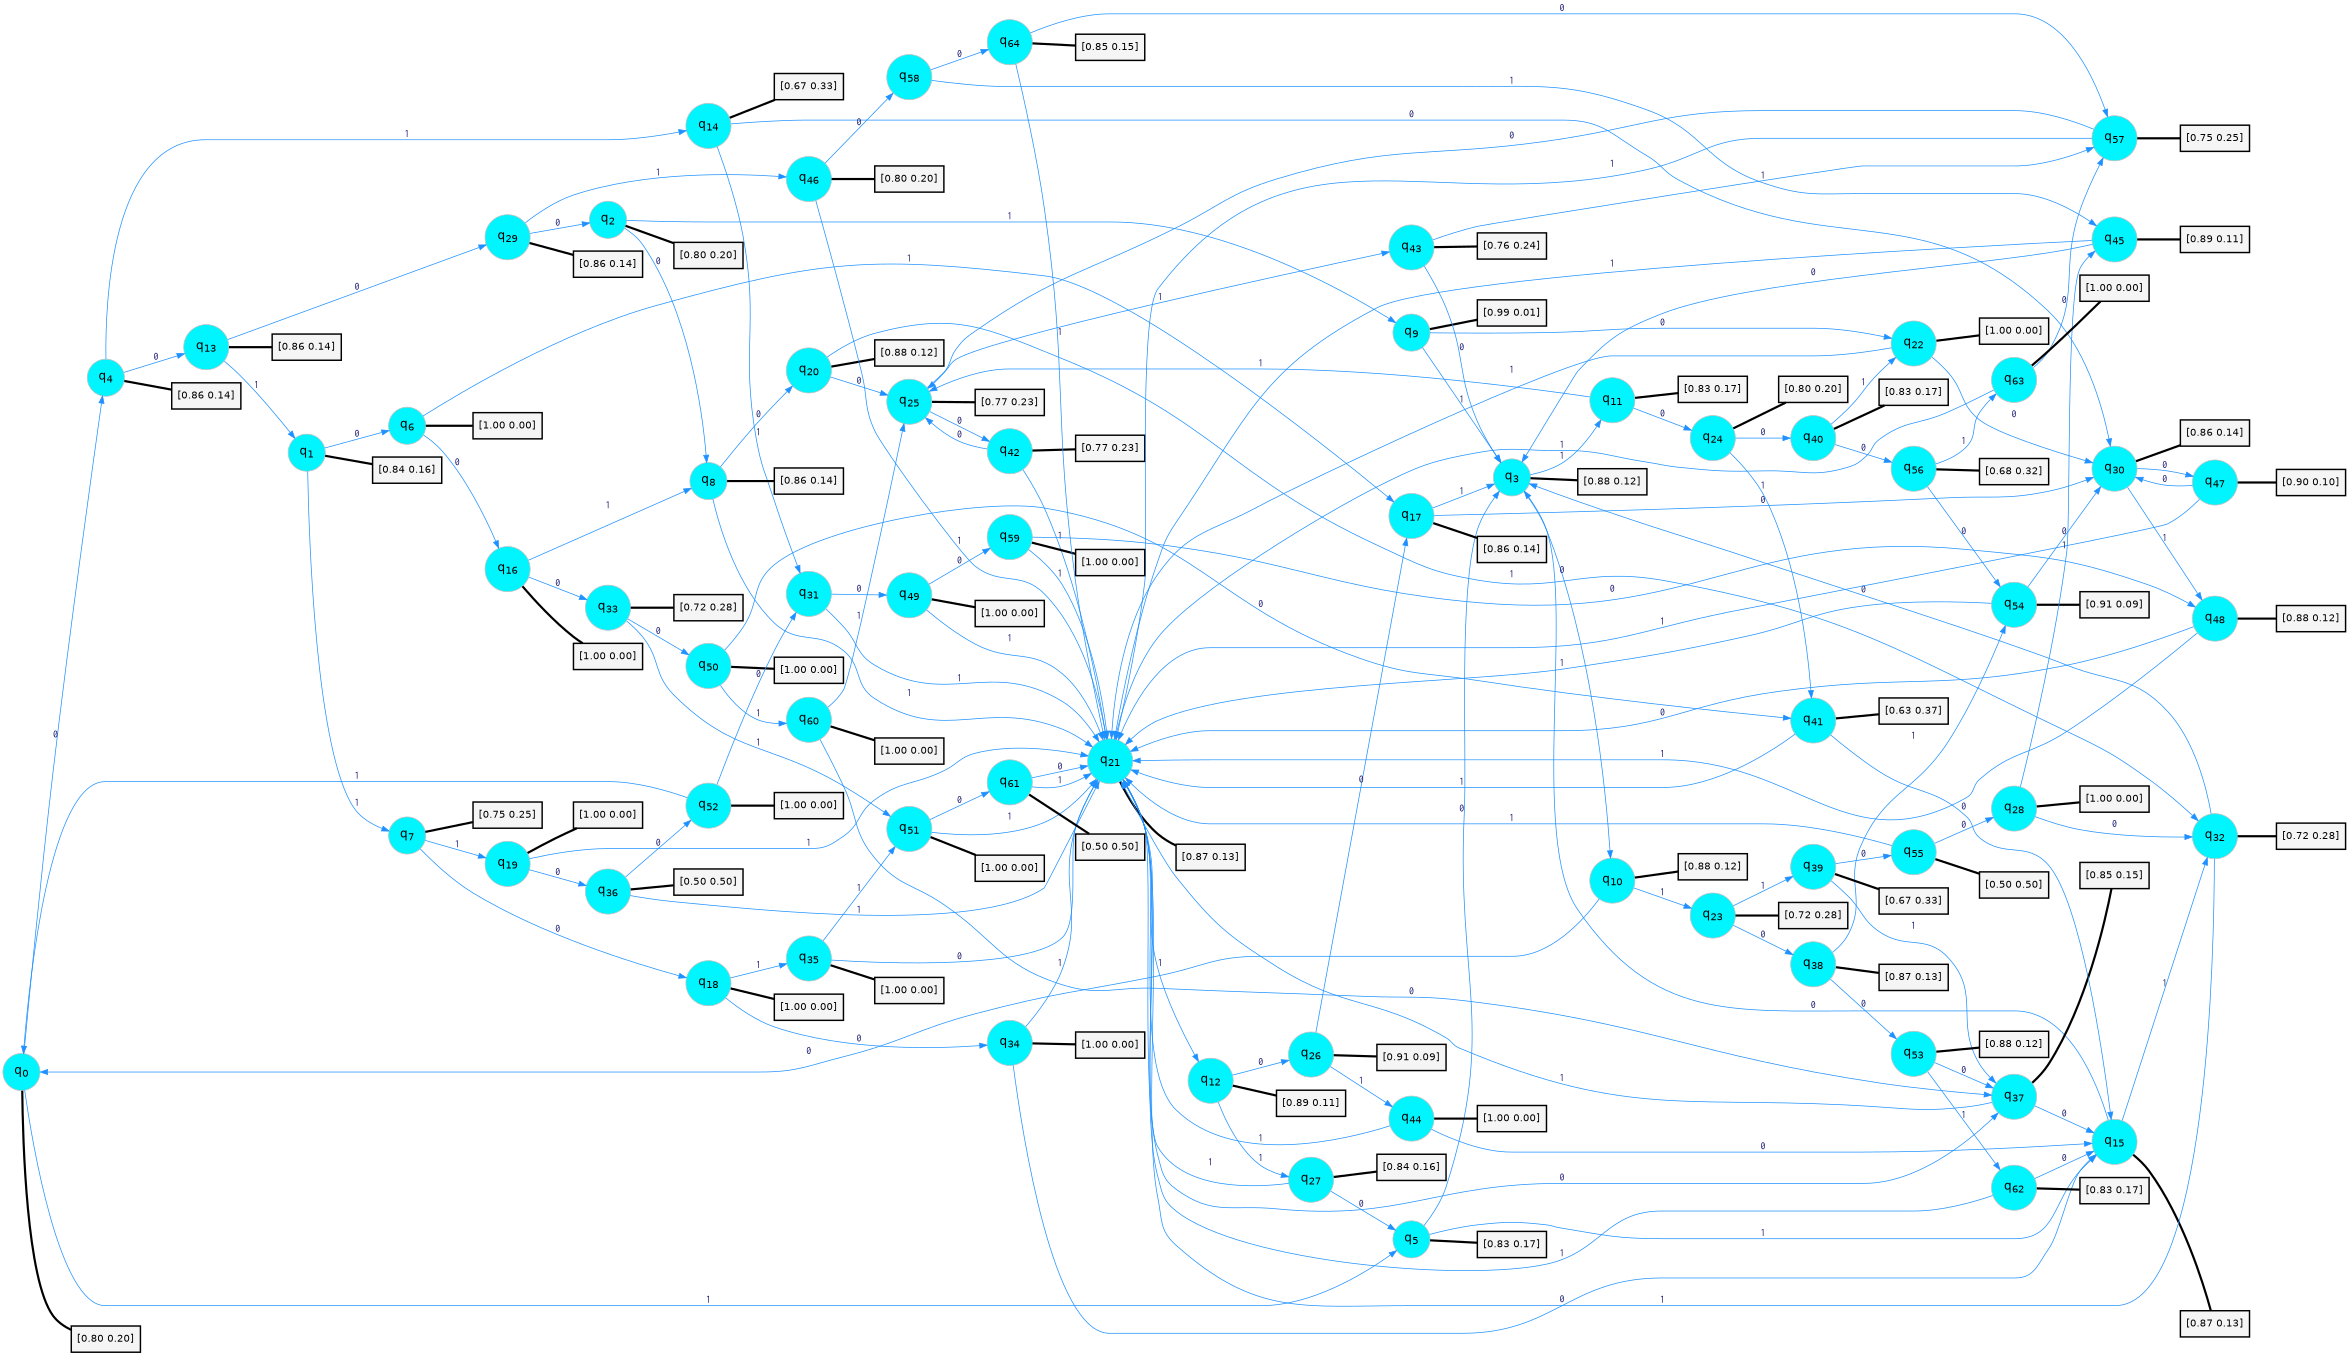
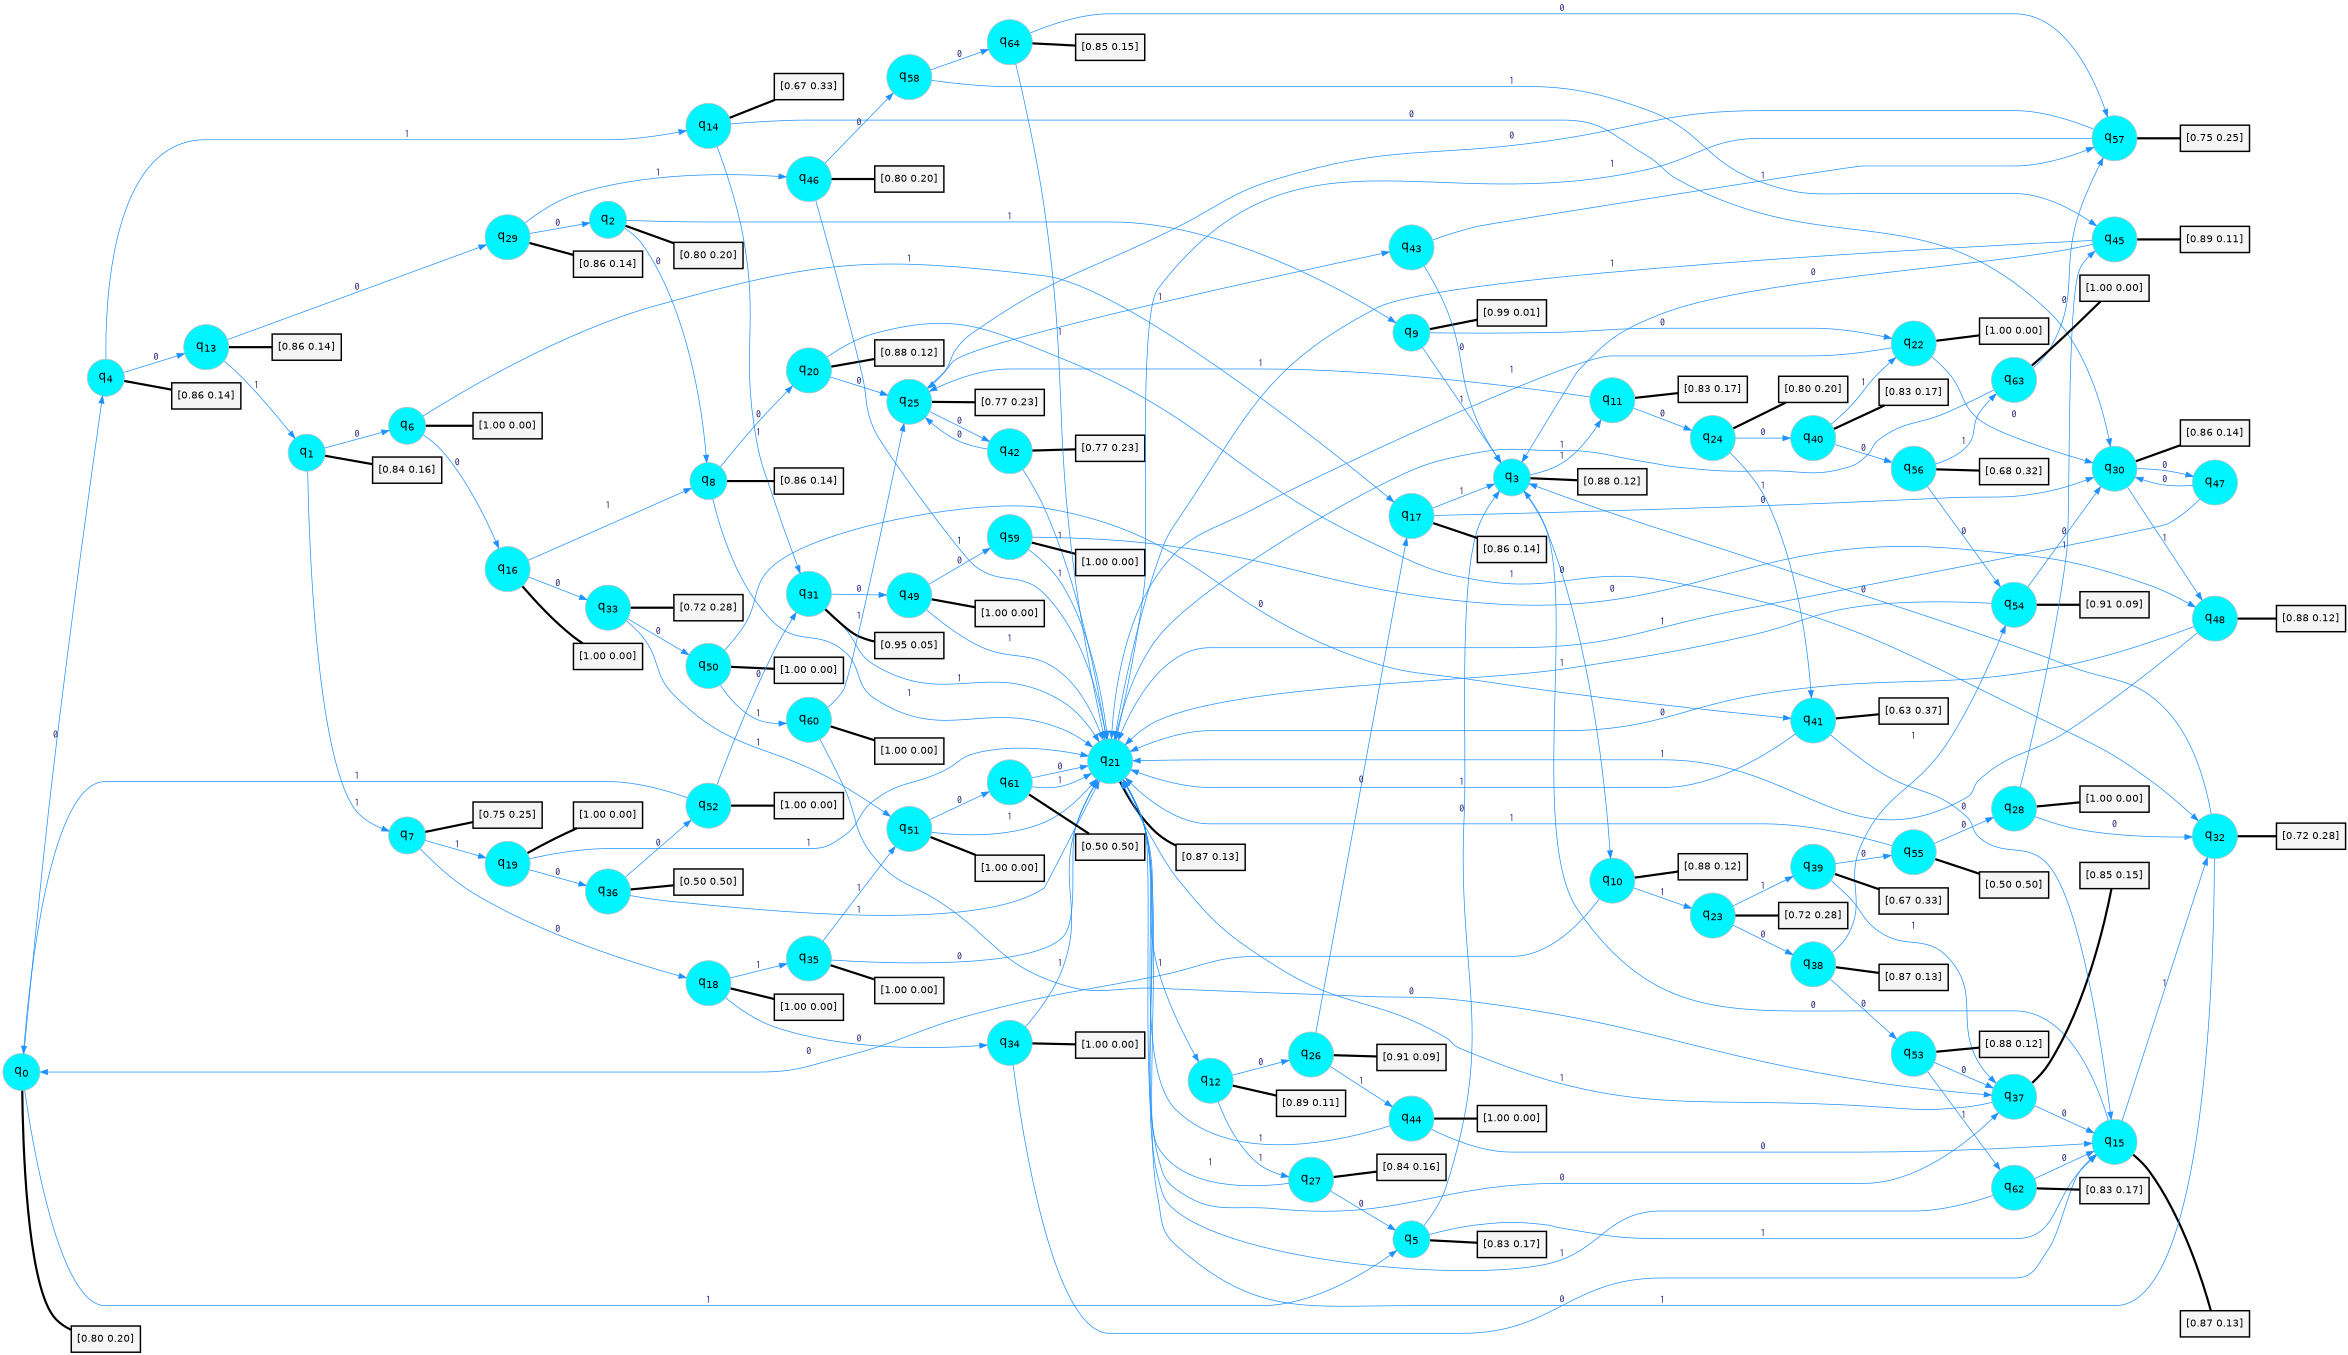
(1512, 246) -> none
(2311, 483) -> none
none -> (909, 646)
